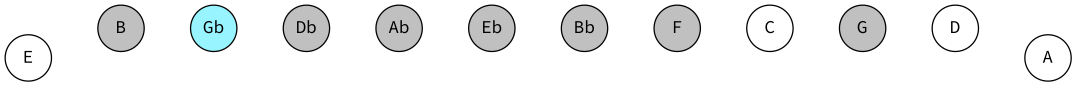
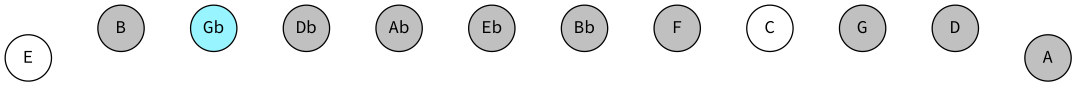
(955, 28) -> (955, 28)
(1048, 58) -> (1048, 58)
